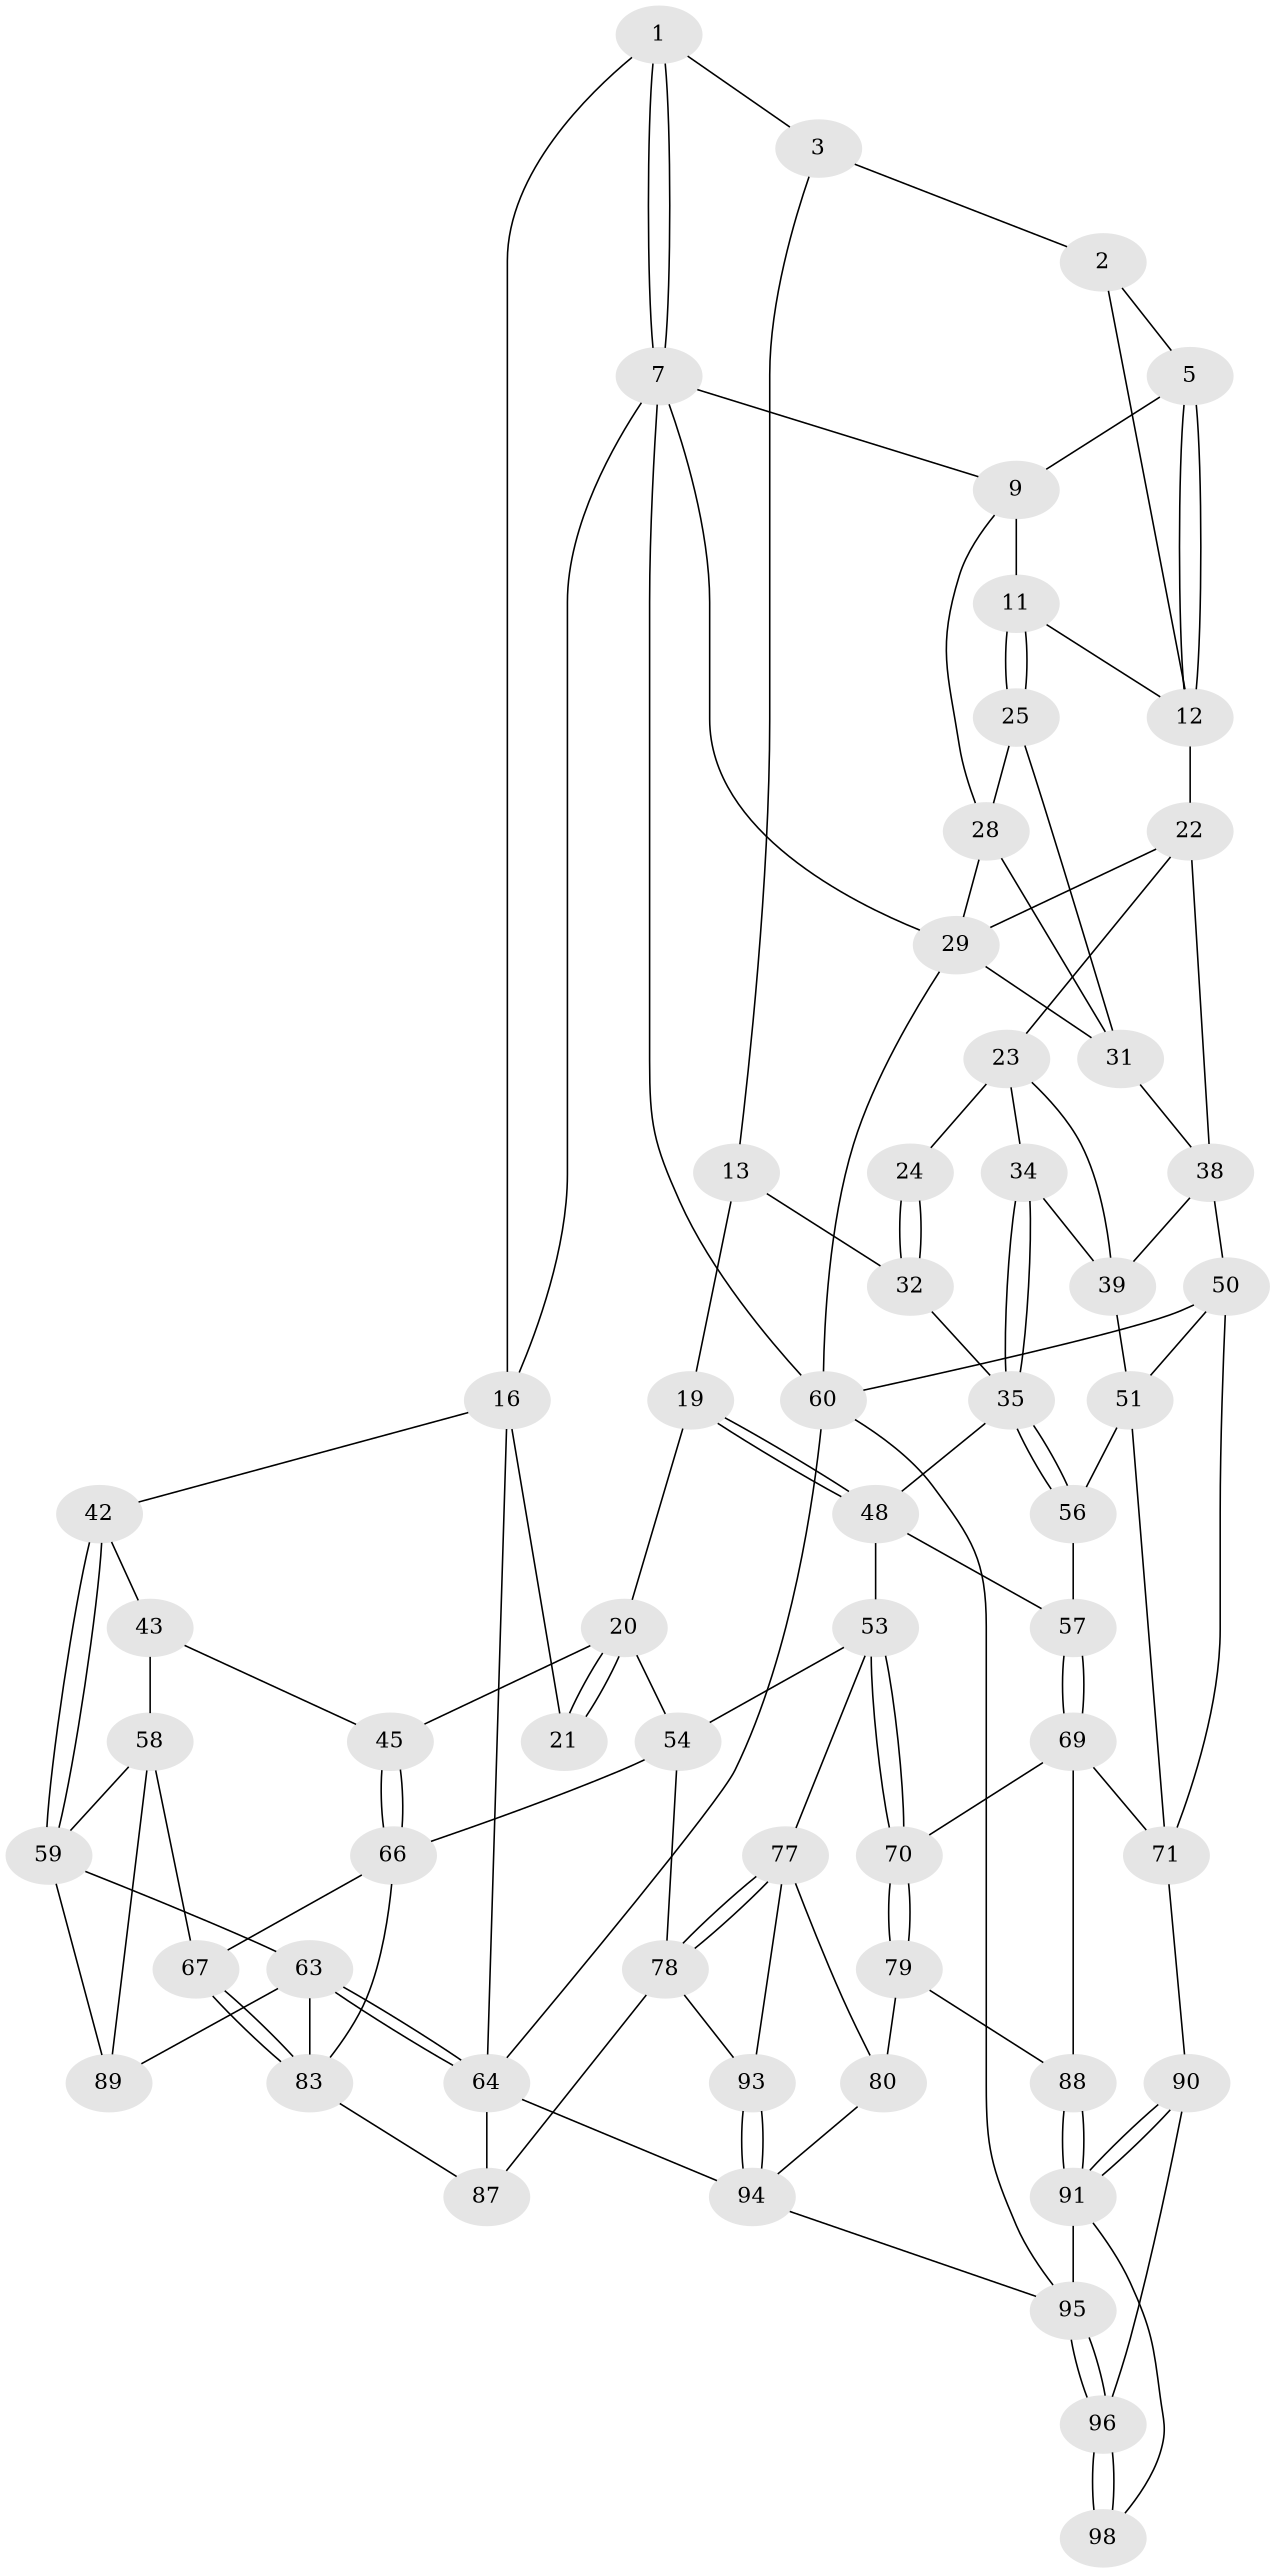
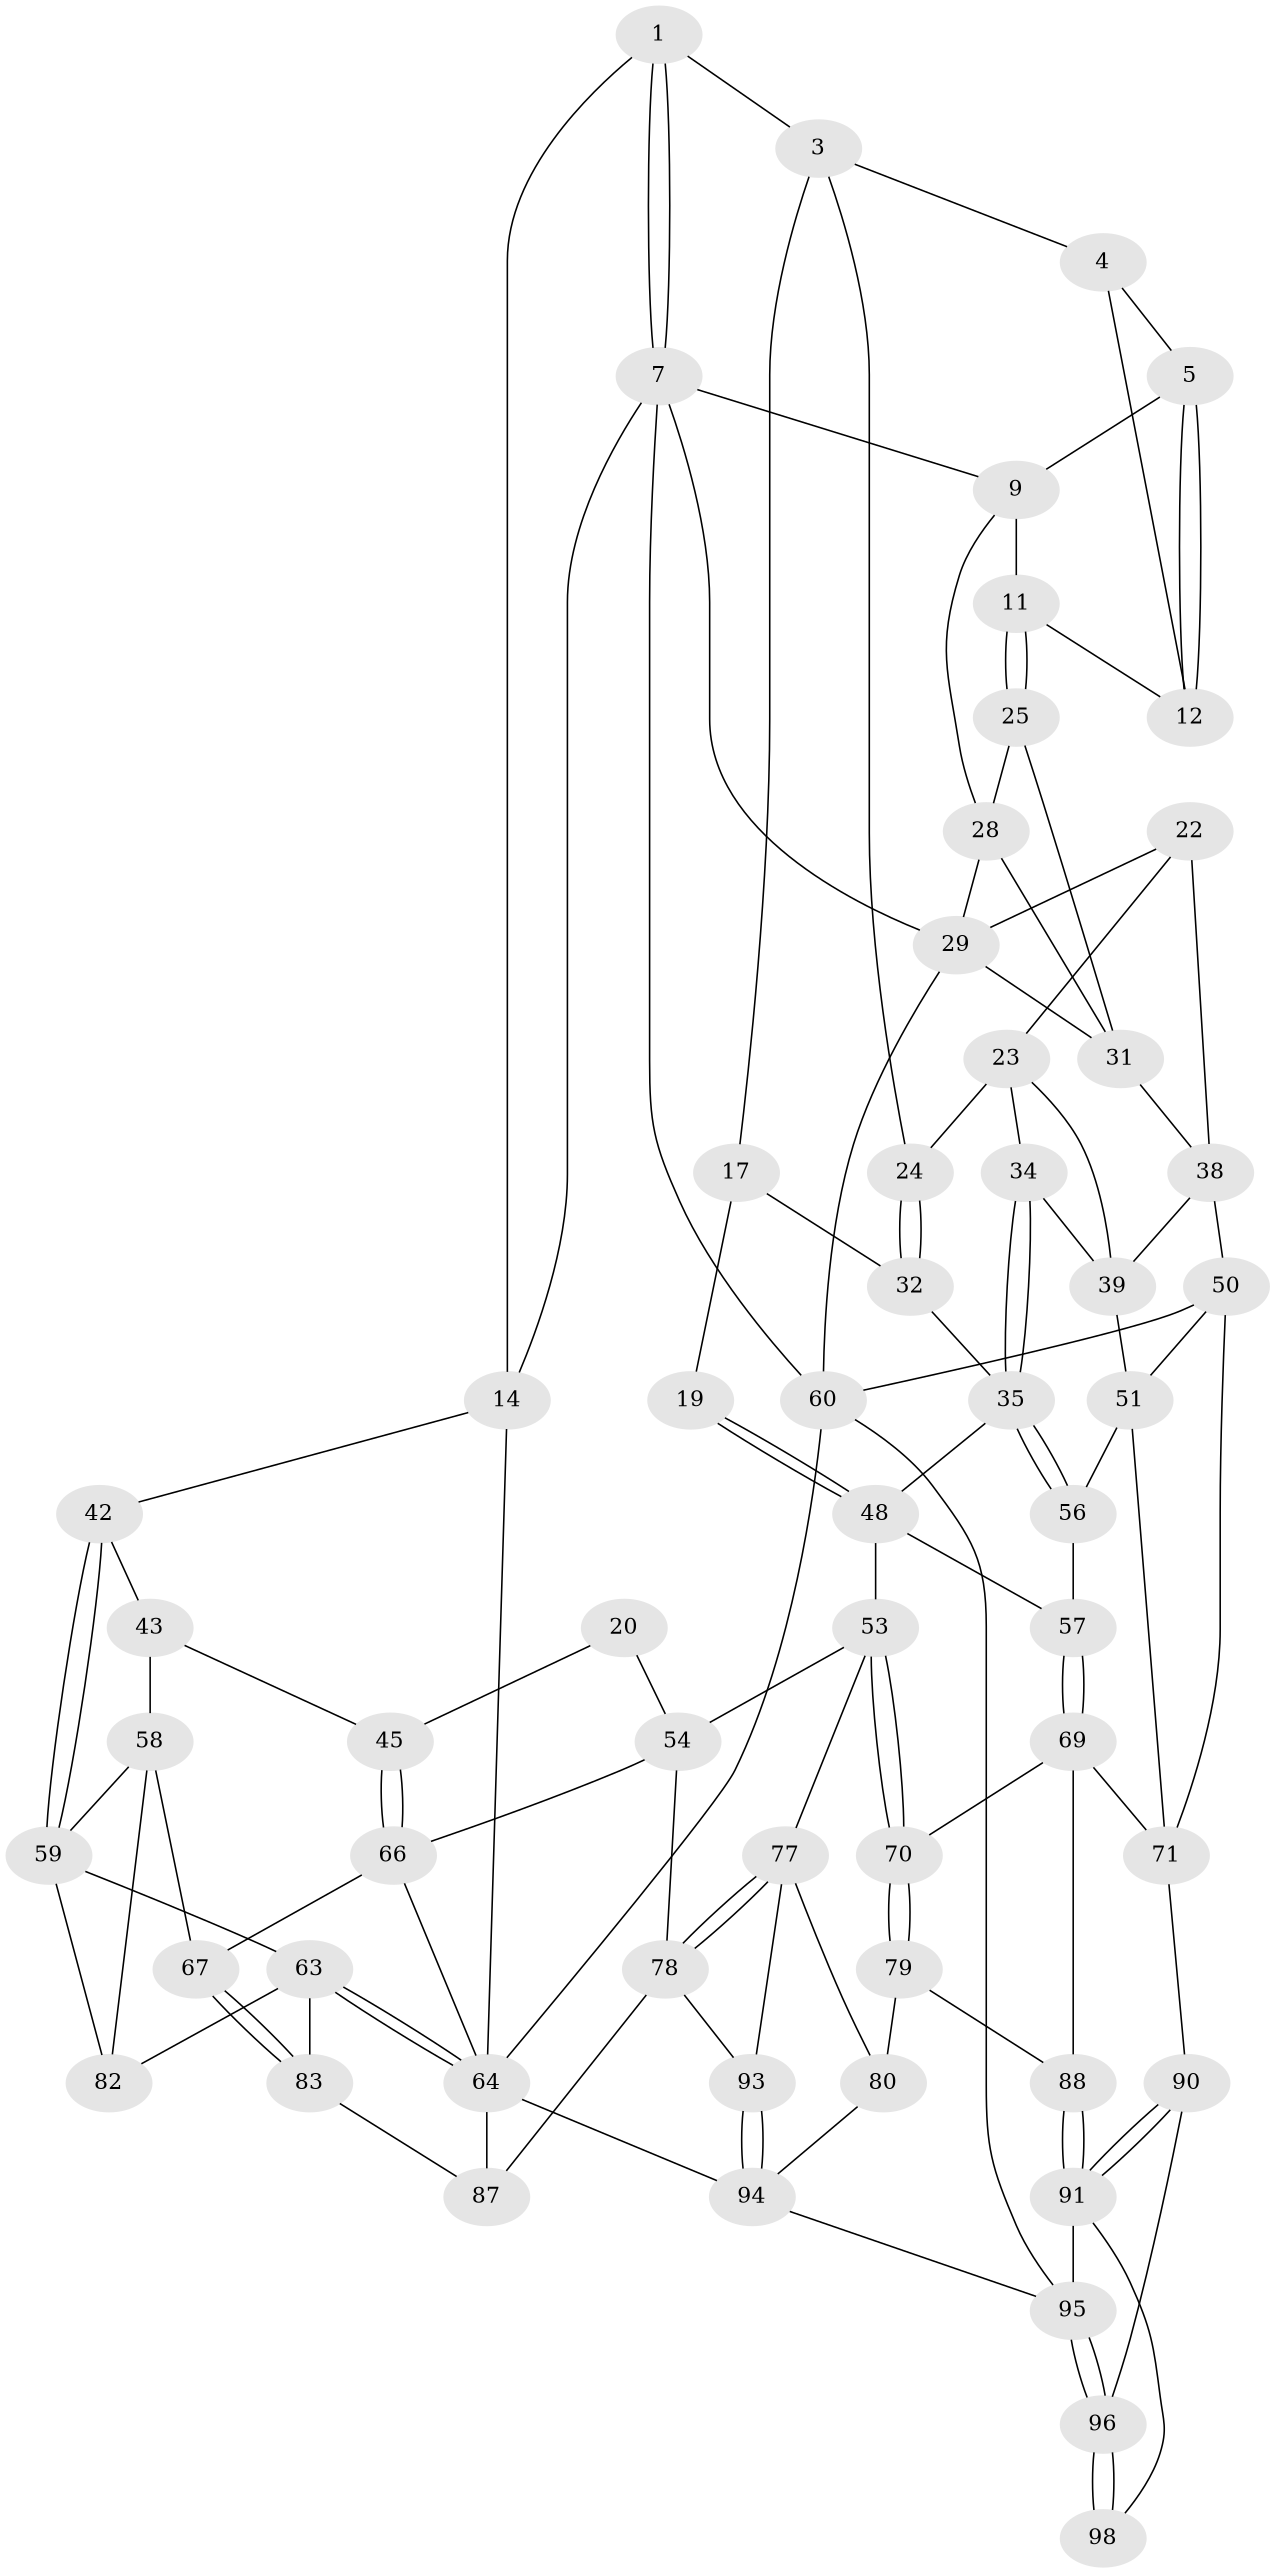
(1103, 262) -> (1103, 262)
none -> (869, 659)
(1190, 775) -> none
(737, 1173) -> (737, 1173)
(507, 1400) -> (507, 1400)
(658, 1514) -> none
(564, 1742) -> none
(374, 1976) -> (440, 1969)
(109, 2083) -> (109, 2083)
